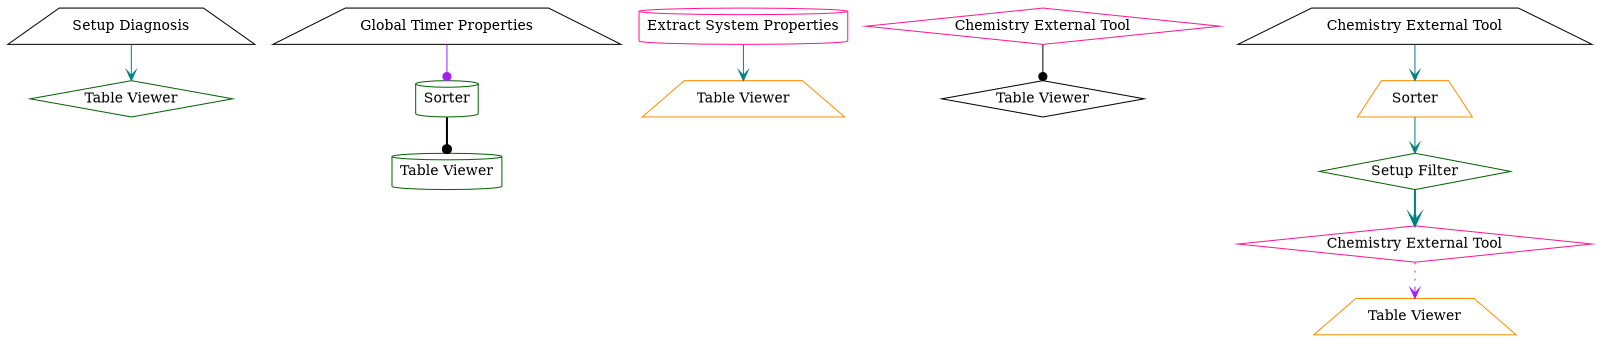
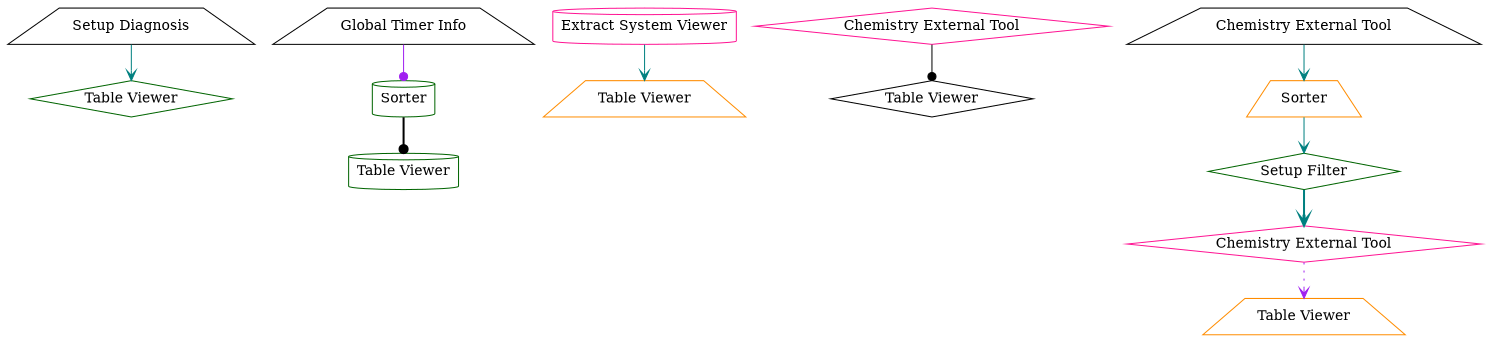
(447, 26) -> (404, 26)
(743, 26) -> (645, 26)
